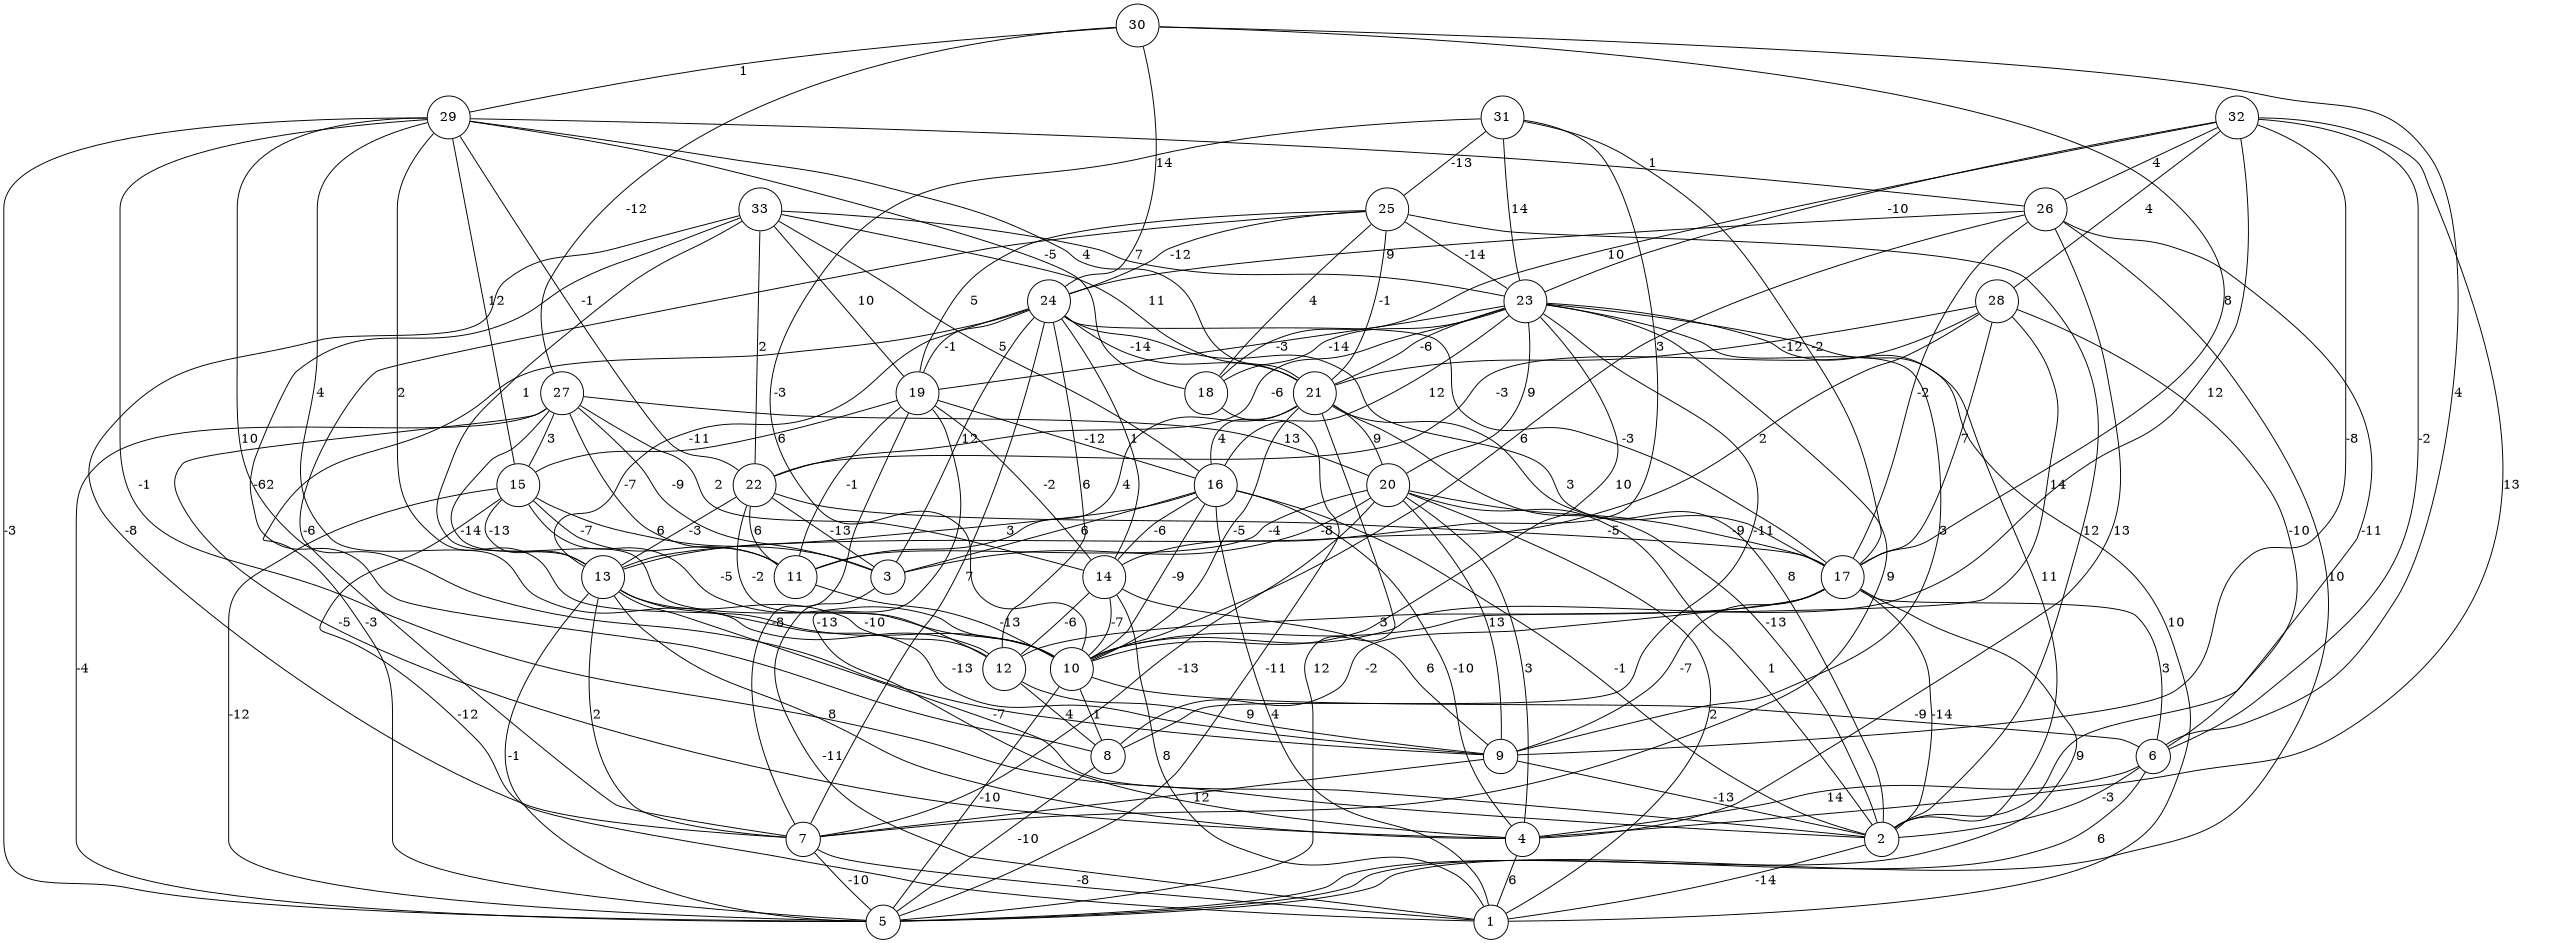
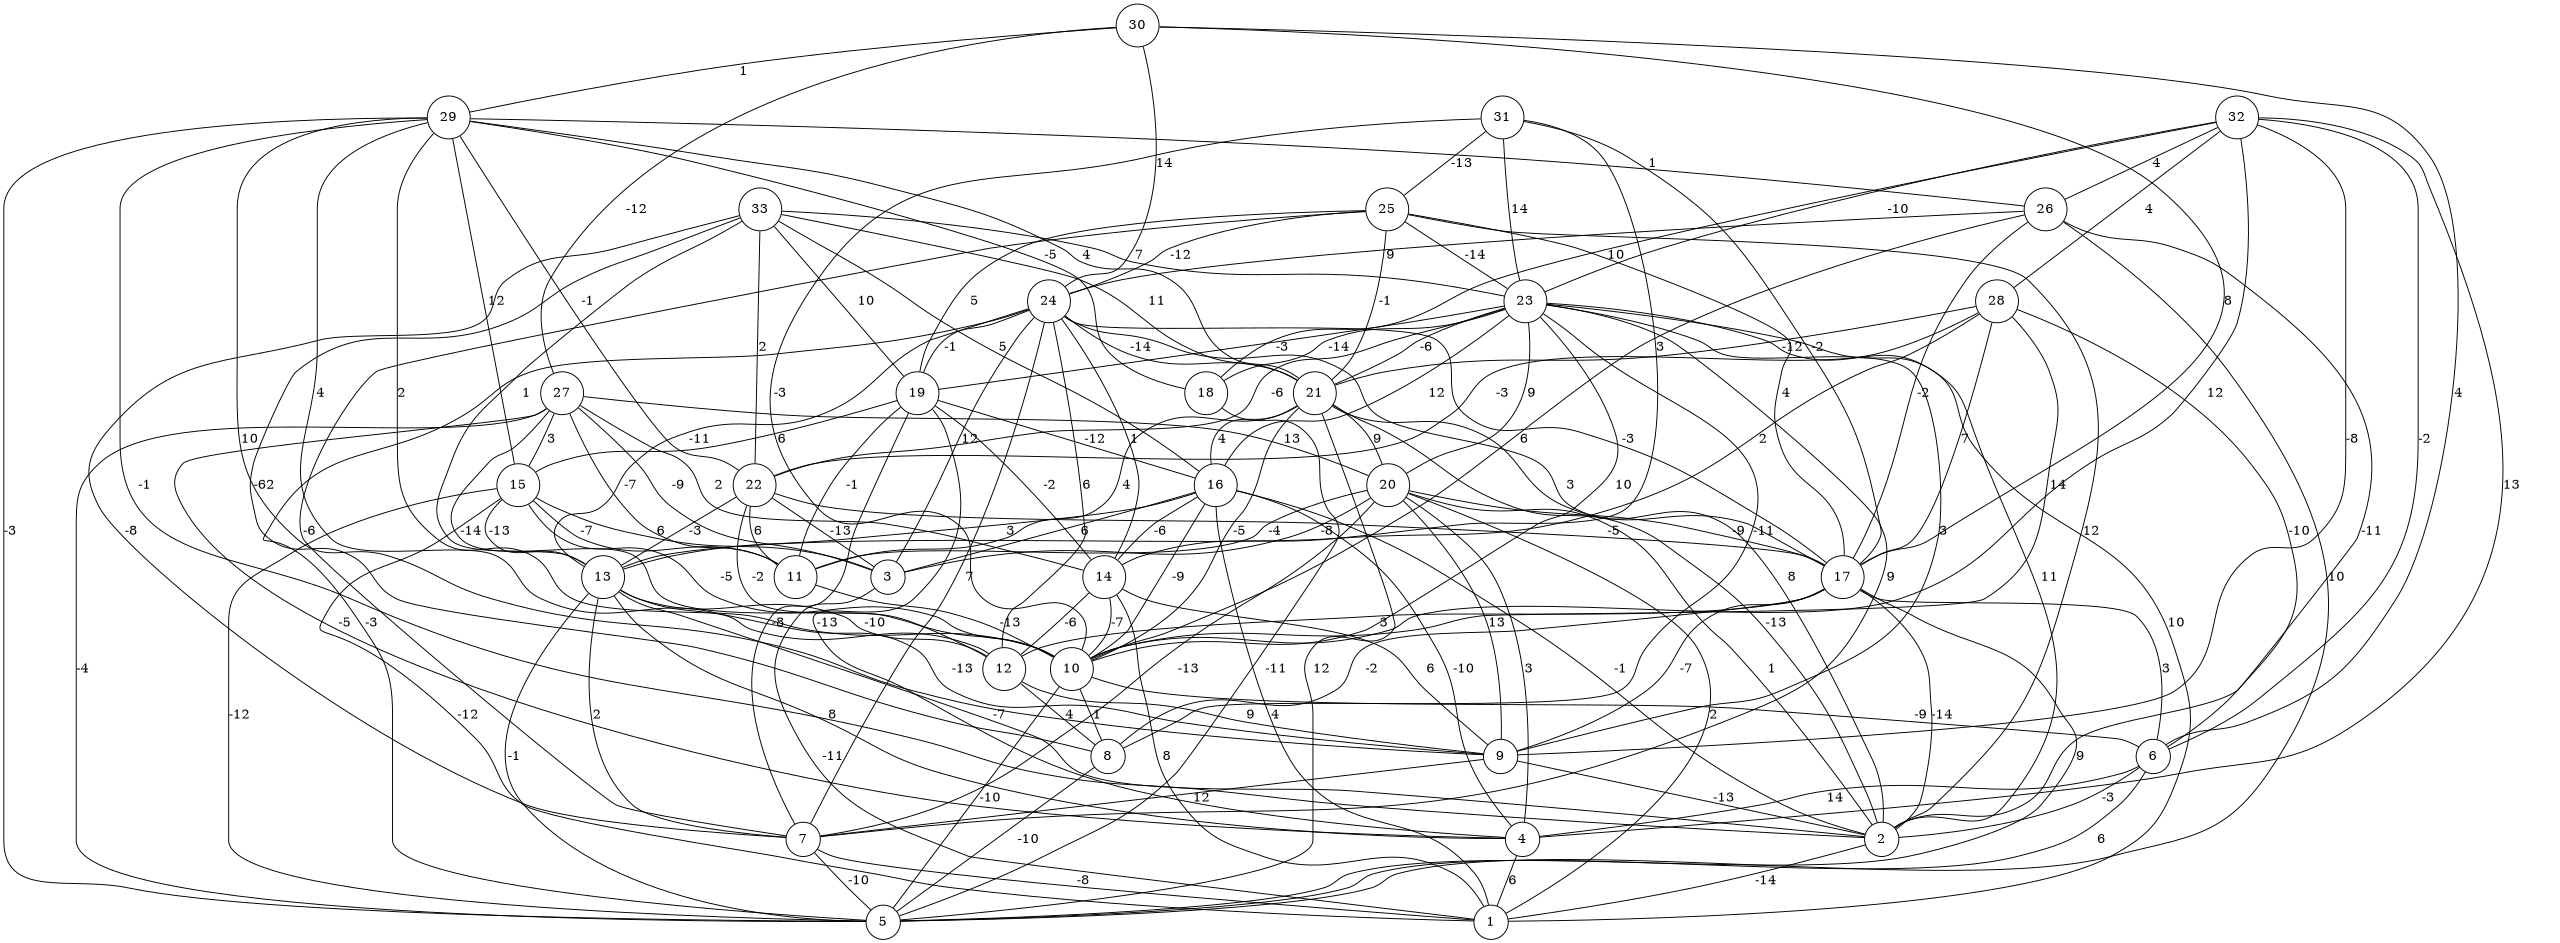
(1293, 297) -> (1717, 302)
(2005, 638) -> none
